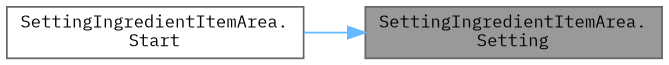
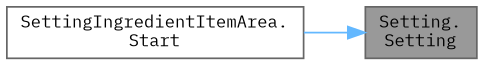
(514, 33) -> (421, 33)
